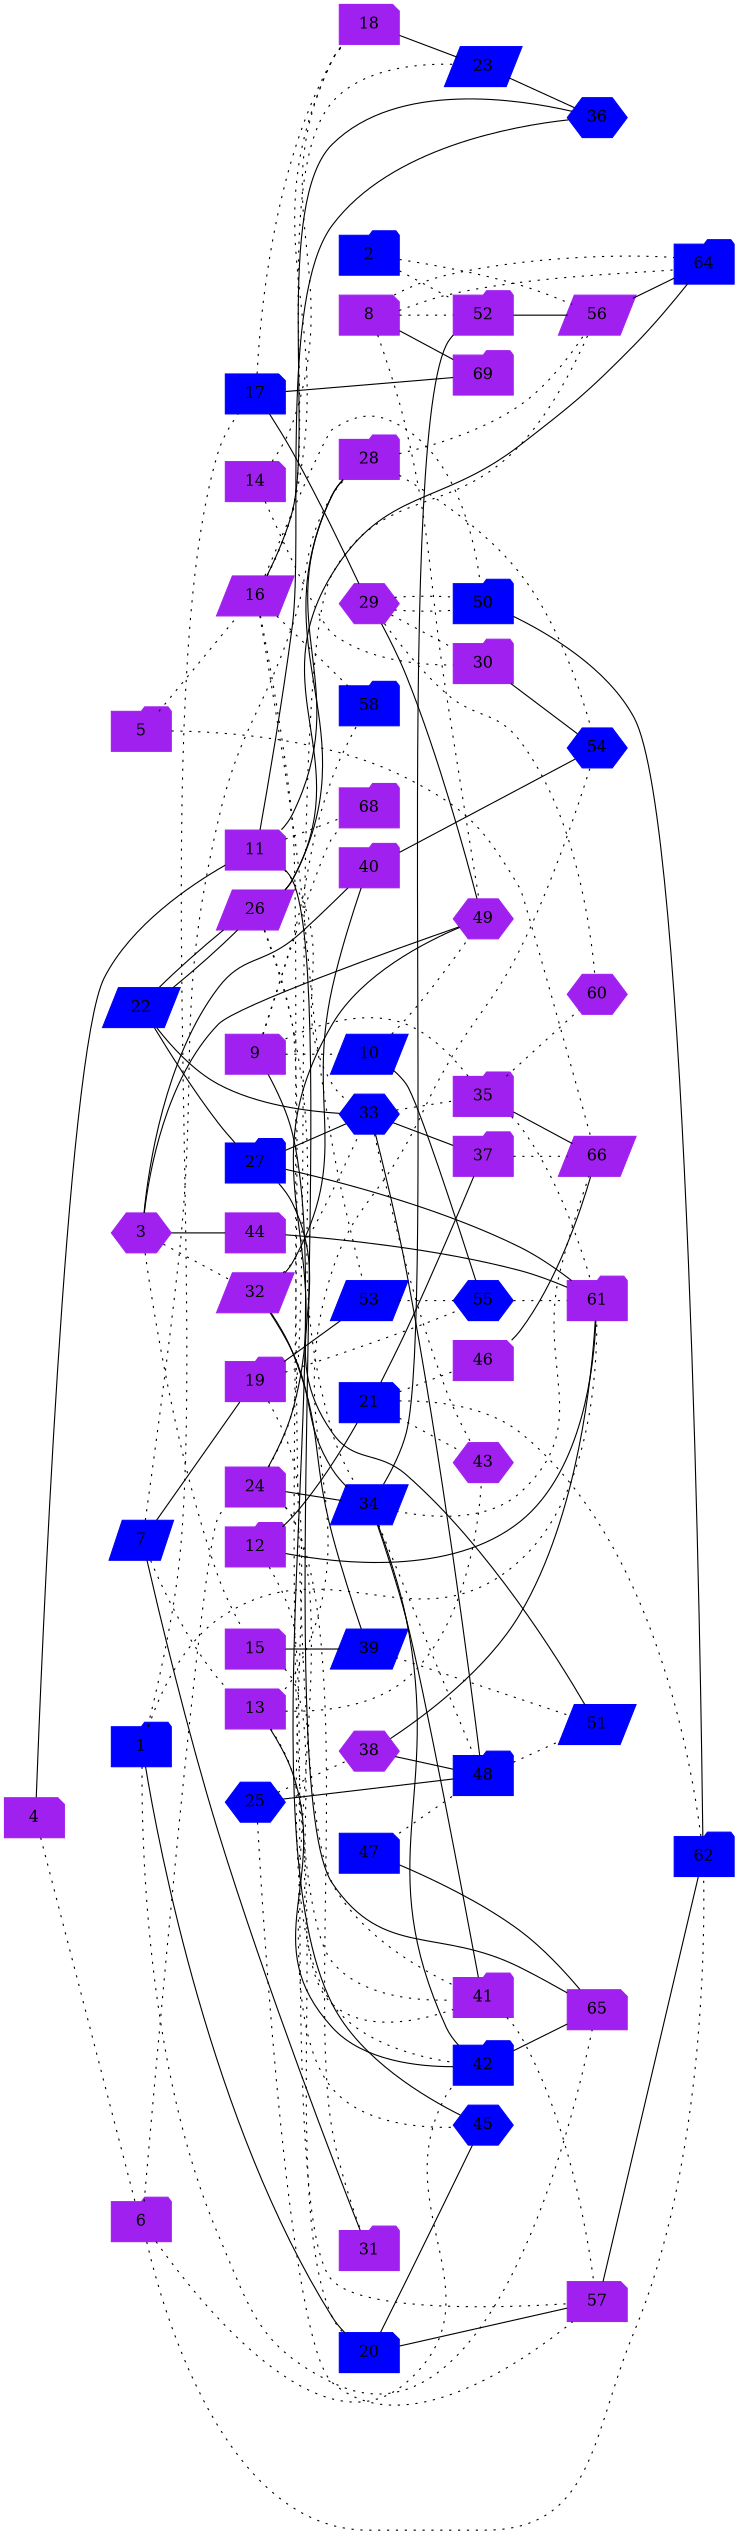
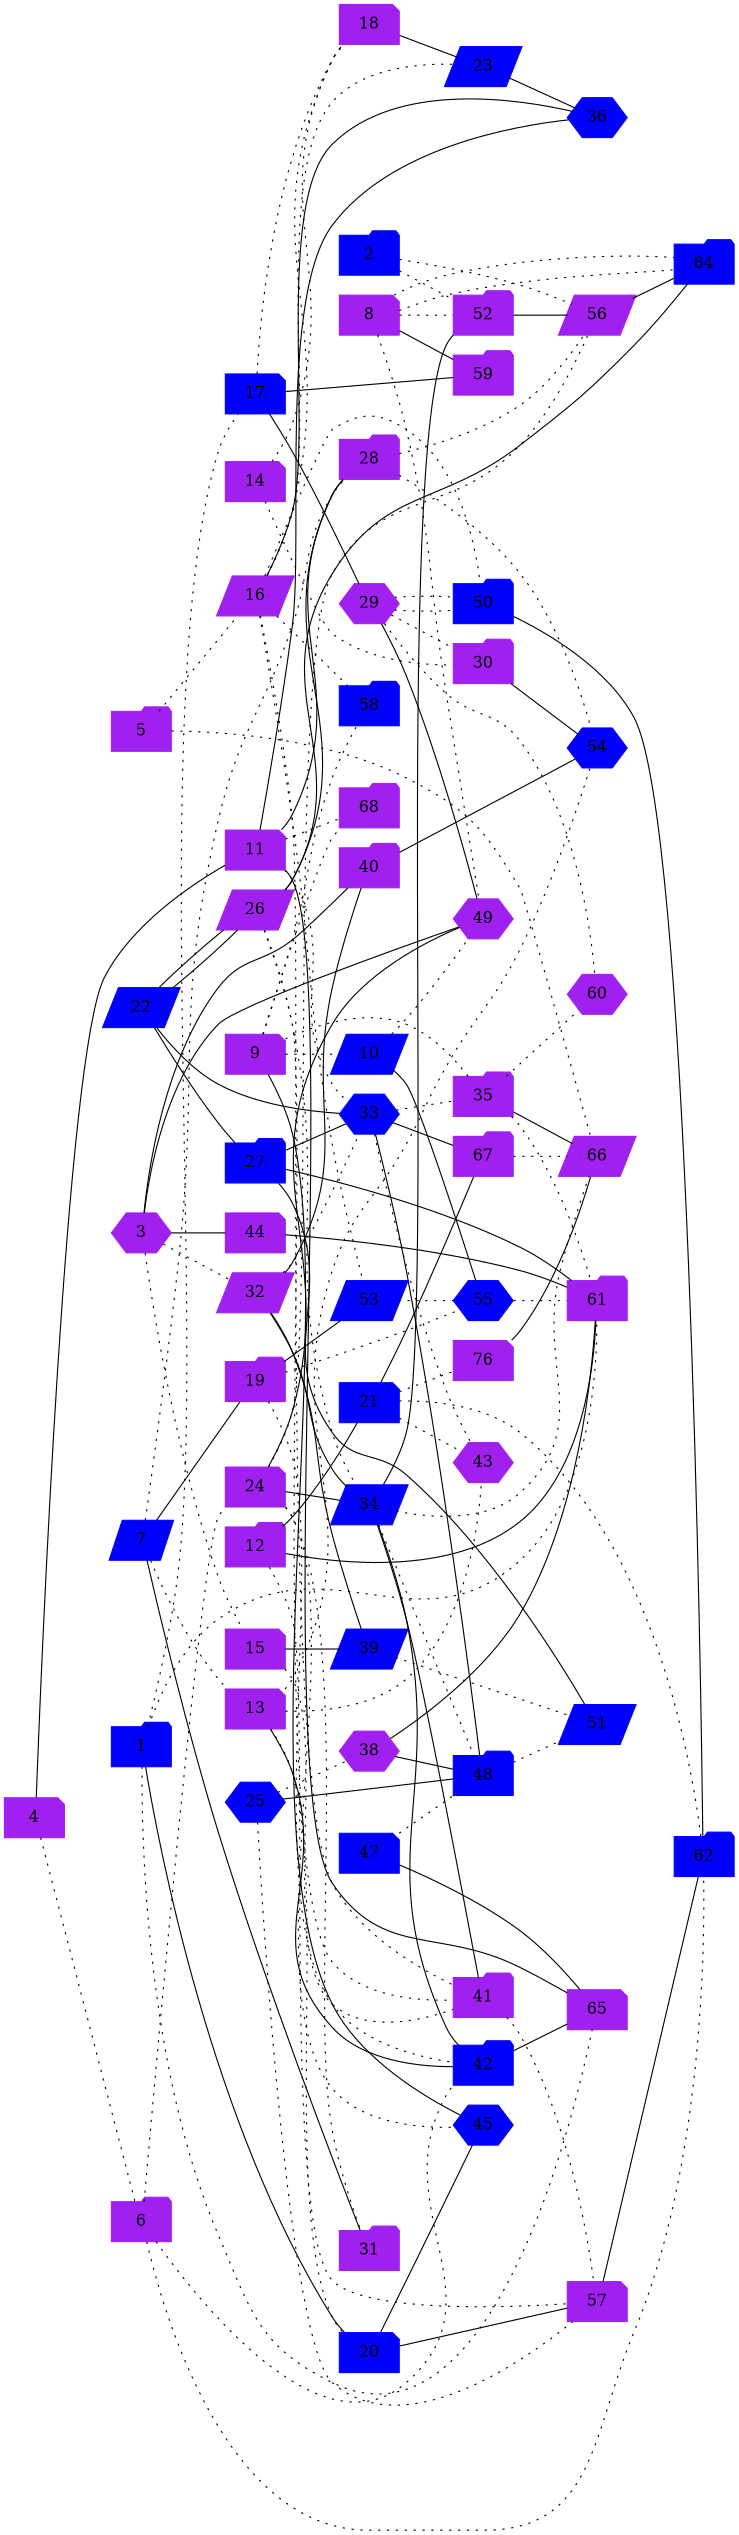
(483, 375) -> (483, 375)
(483, 1156) -> (483, 1156)
(483, 1361) -> (483, 1361)
